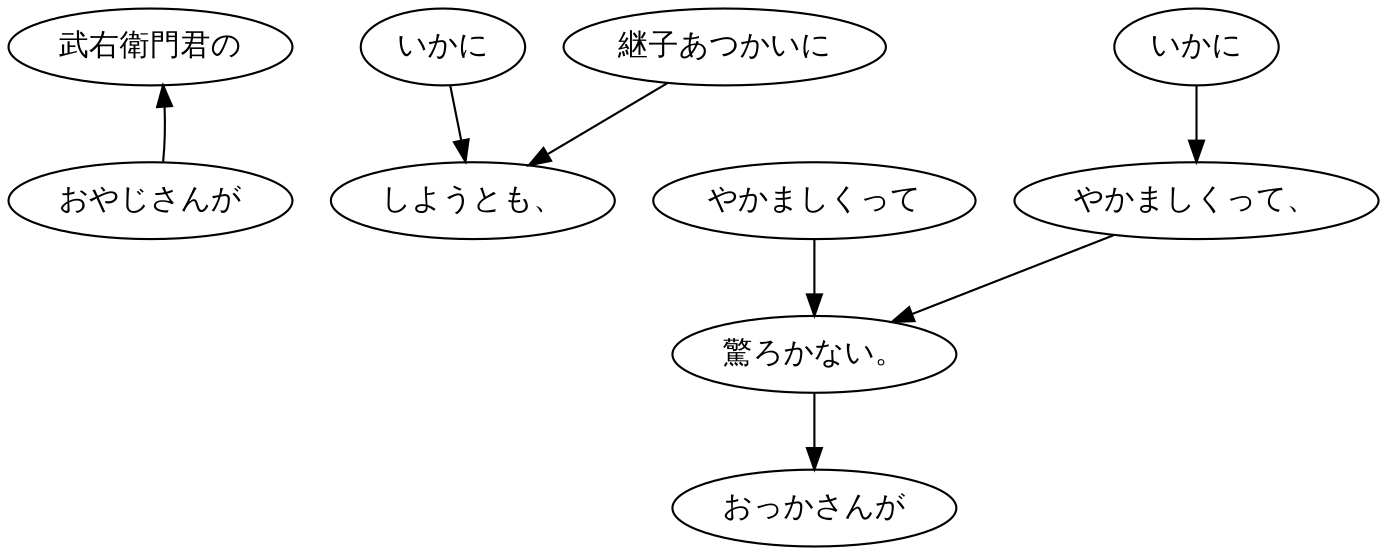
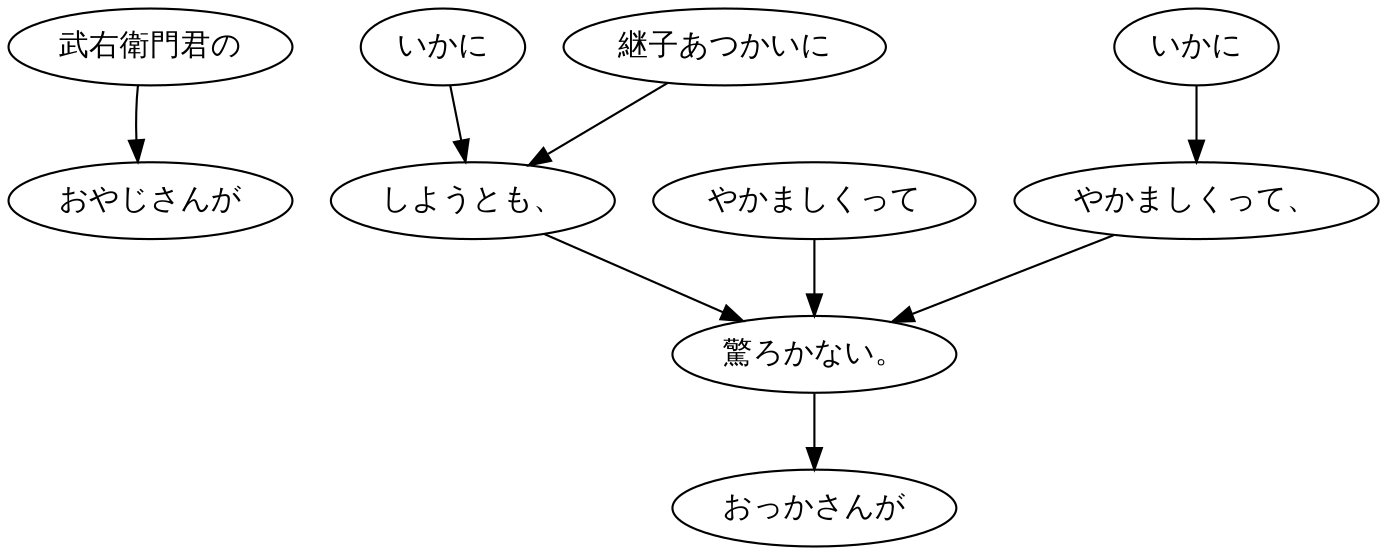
(165, 134) -> (136, 113)
none -> (634, 273)
